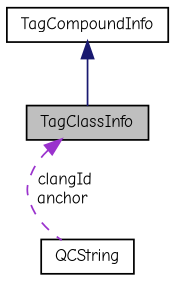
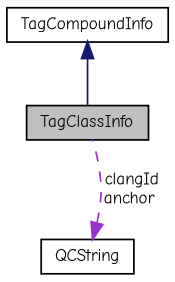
(29, 198) -> (101, 181)
